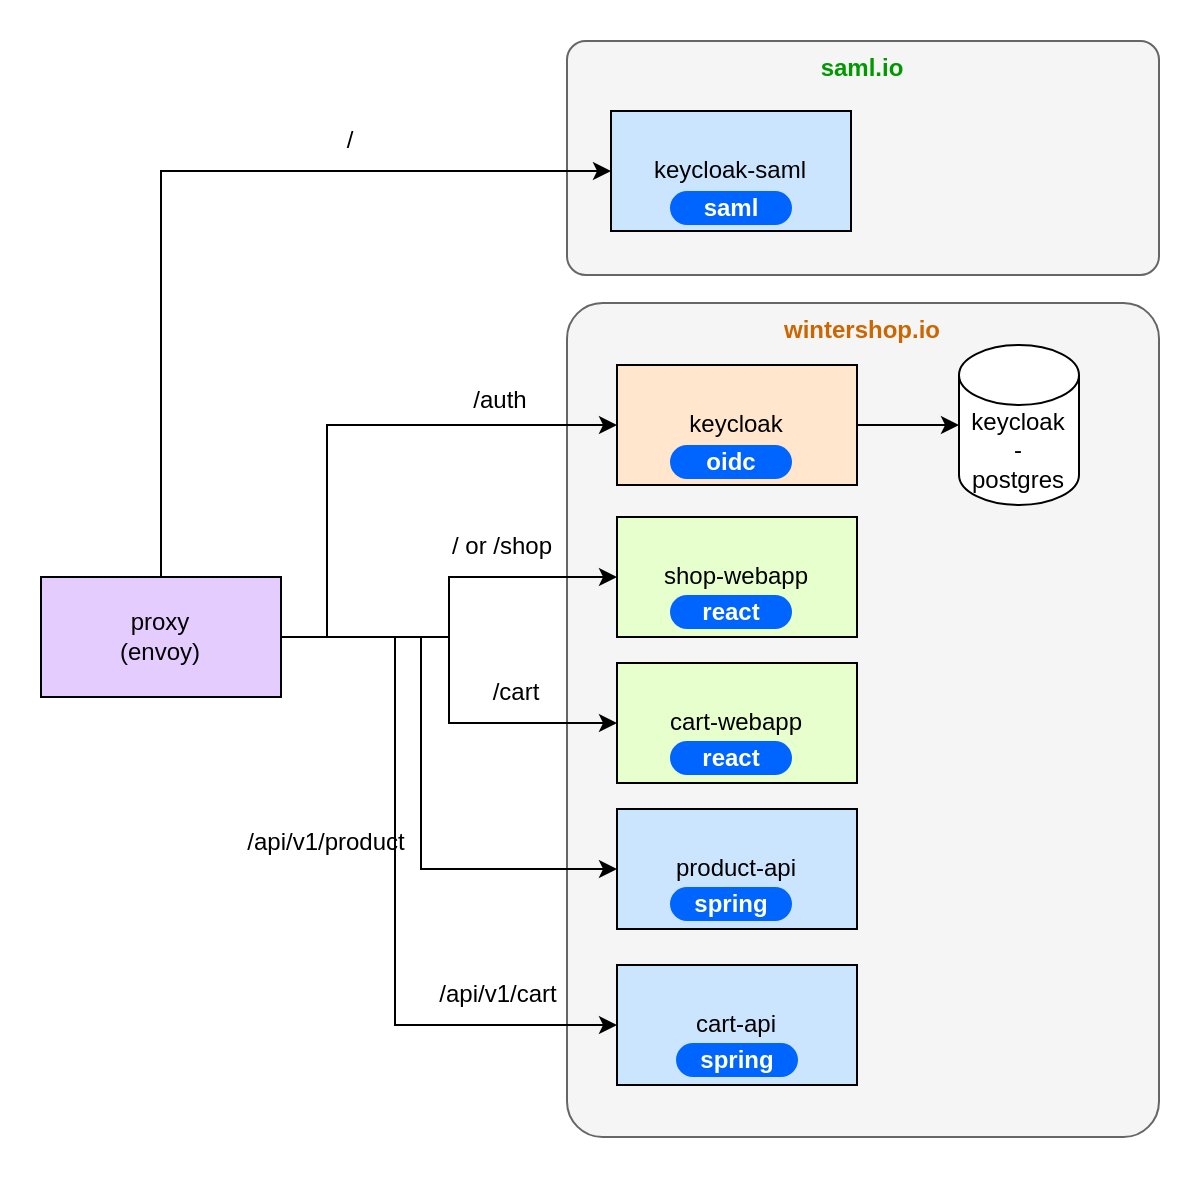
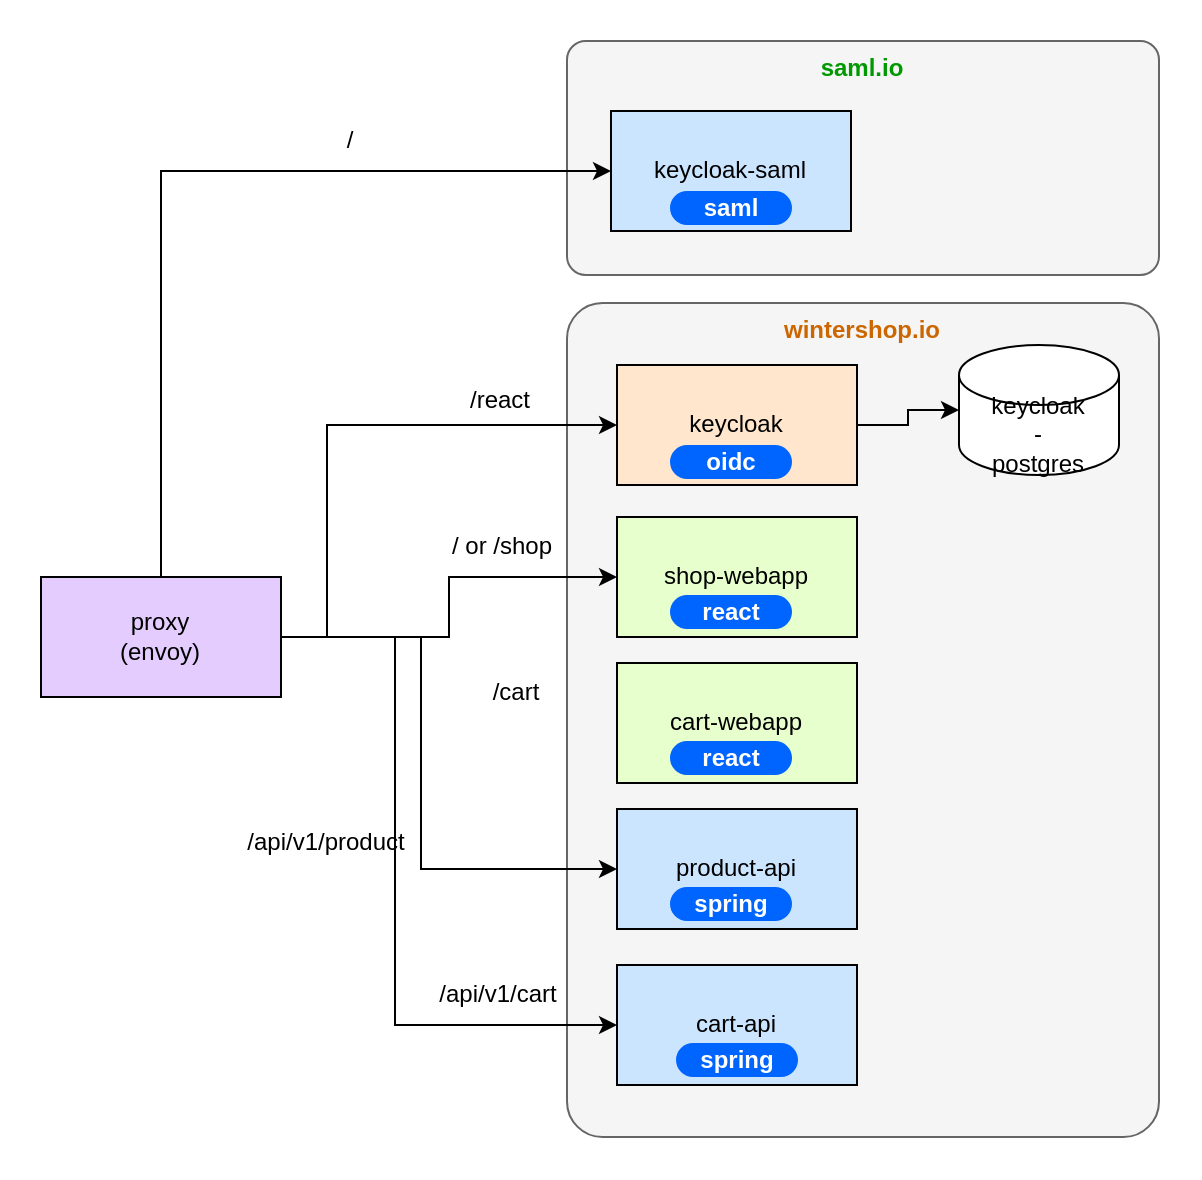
(501, 401) -> (501, 401)
(1019, 425) -> (1039, 410)
(485, 723) -> none
